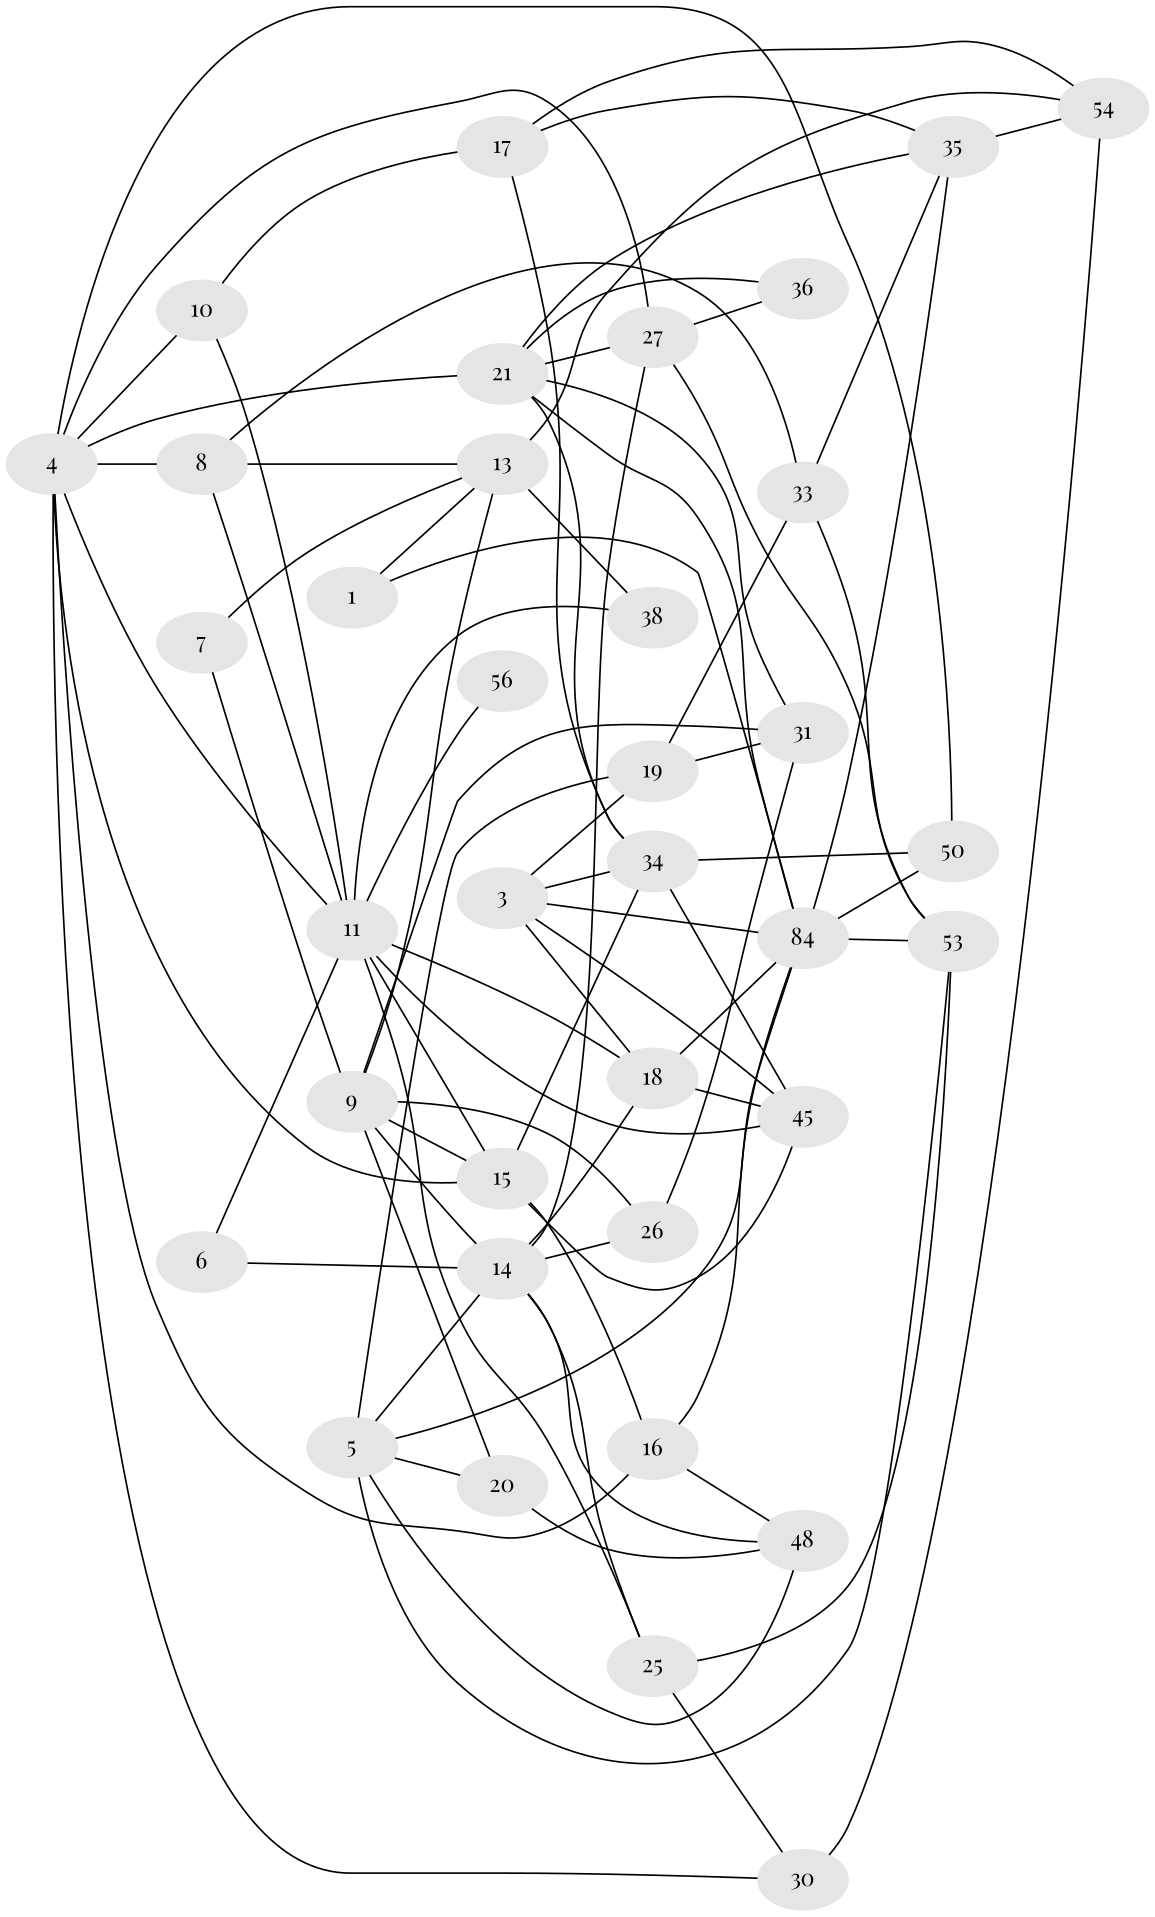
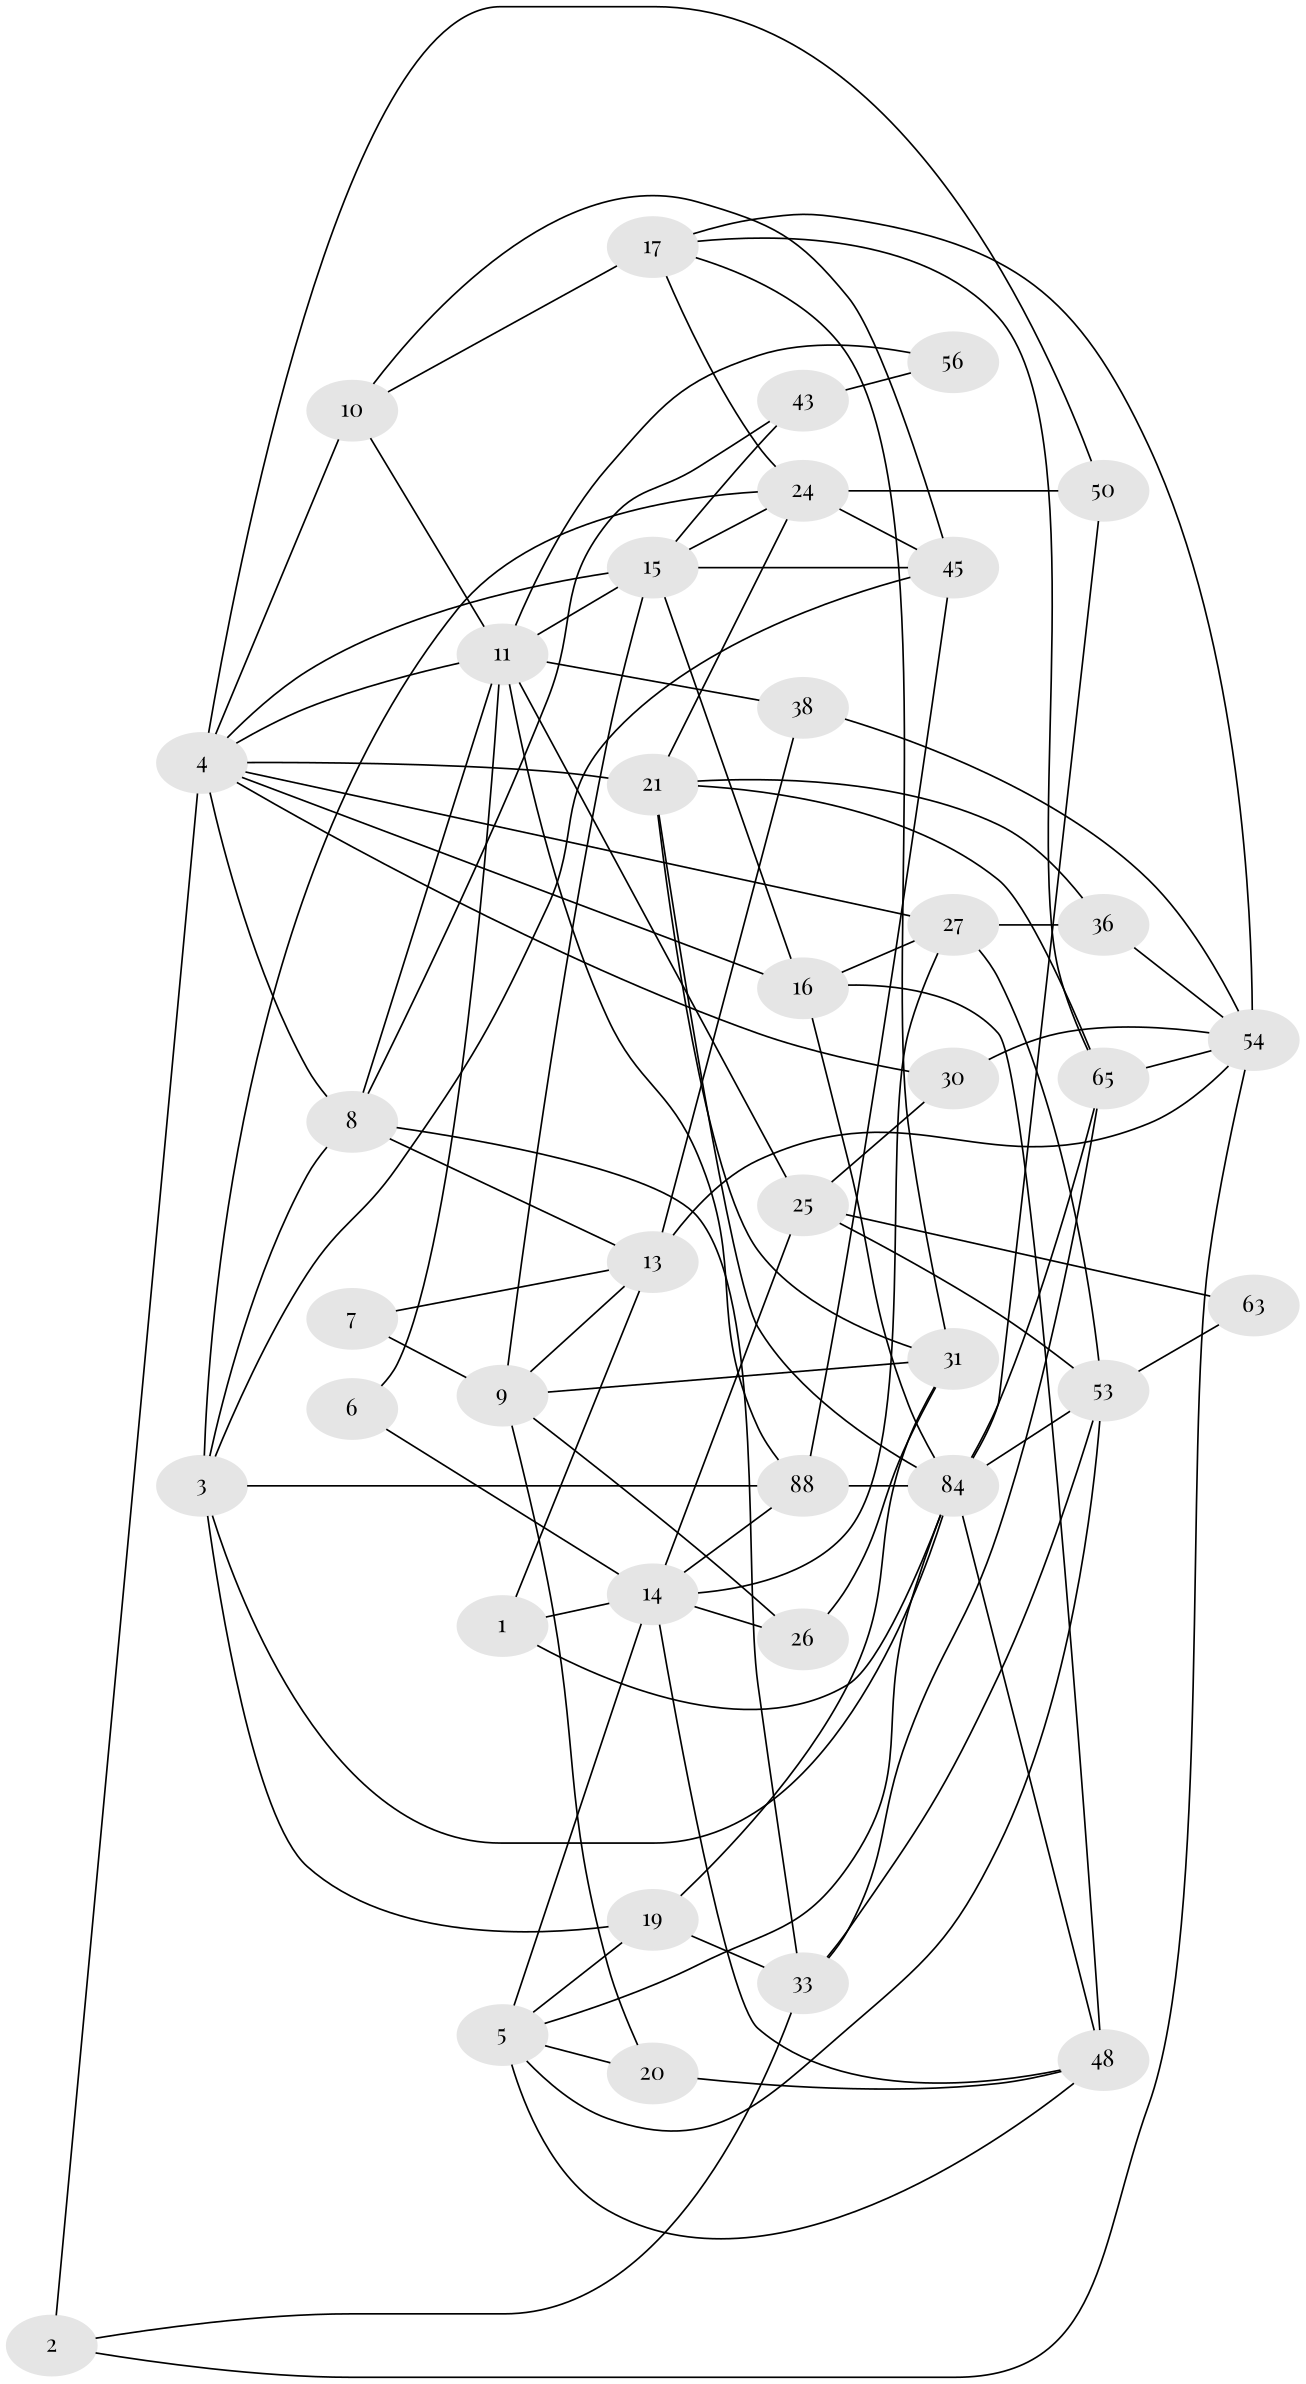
(953, 147) -> (1104, 1078)
(587, 353) -> (878, 957)
none -> (803, 401)
none -> (904, 719)
none -> (1075, 822)
(653, 861) -> (803, 491)
none -> (1179, 982)
(653, 1078) -> (803, 1486)
(556, 1101) -> (721, 209)
(435, 1198) -> (578, 1610)
none -> (255, 1296)
none -> (1254, 1306)
none -> (1022, 1747)
none -> (52, 2346)
